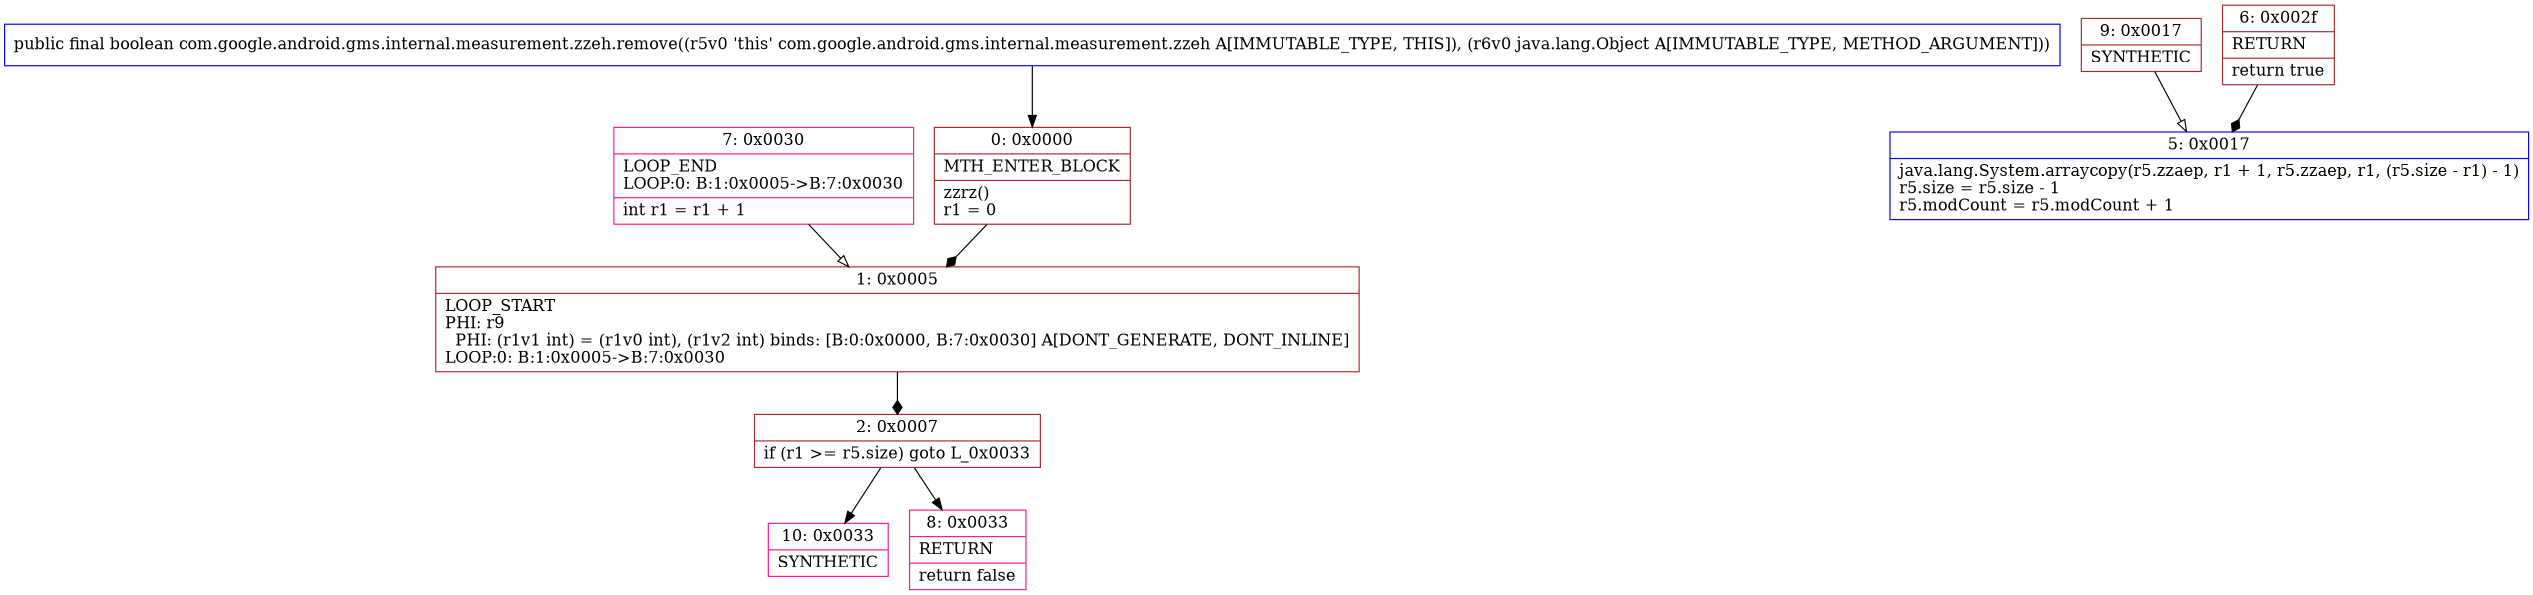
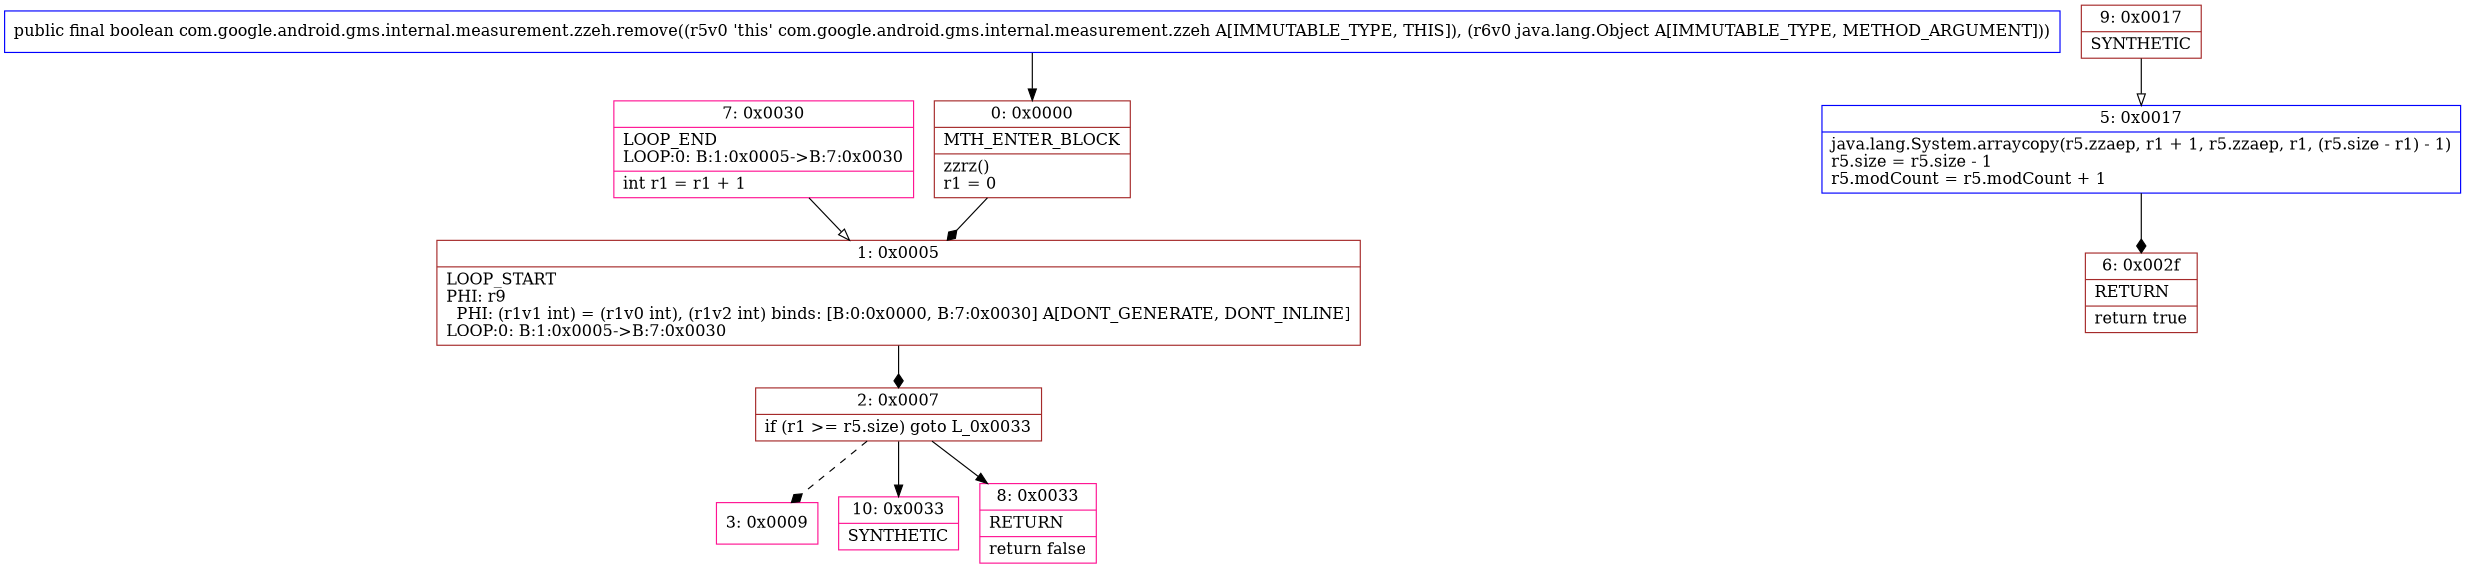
(2248, 102) -> (2141, 216)
none -> (767, 523)
